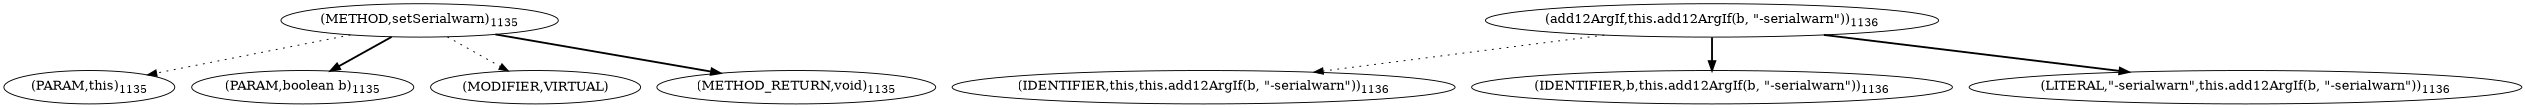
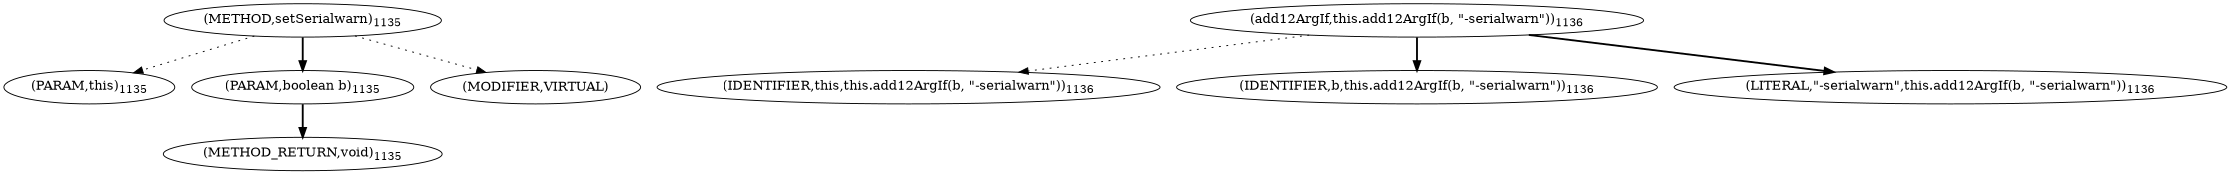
(603, 53) -> (303, 116)
